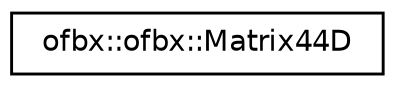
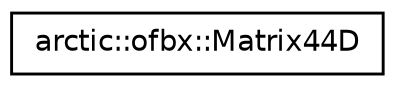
(197, 44) -> (197, 44)
